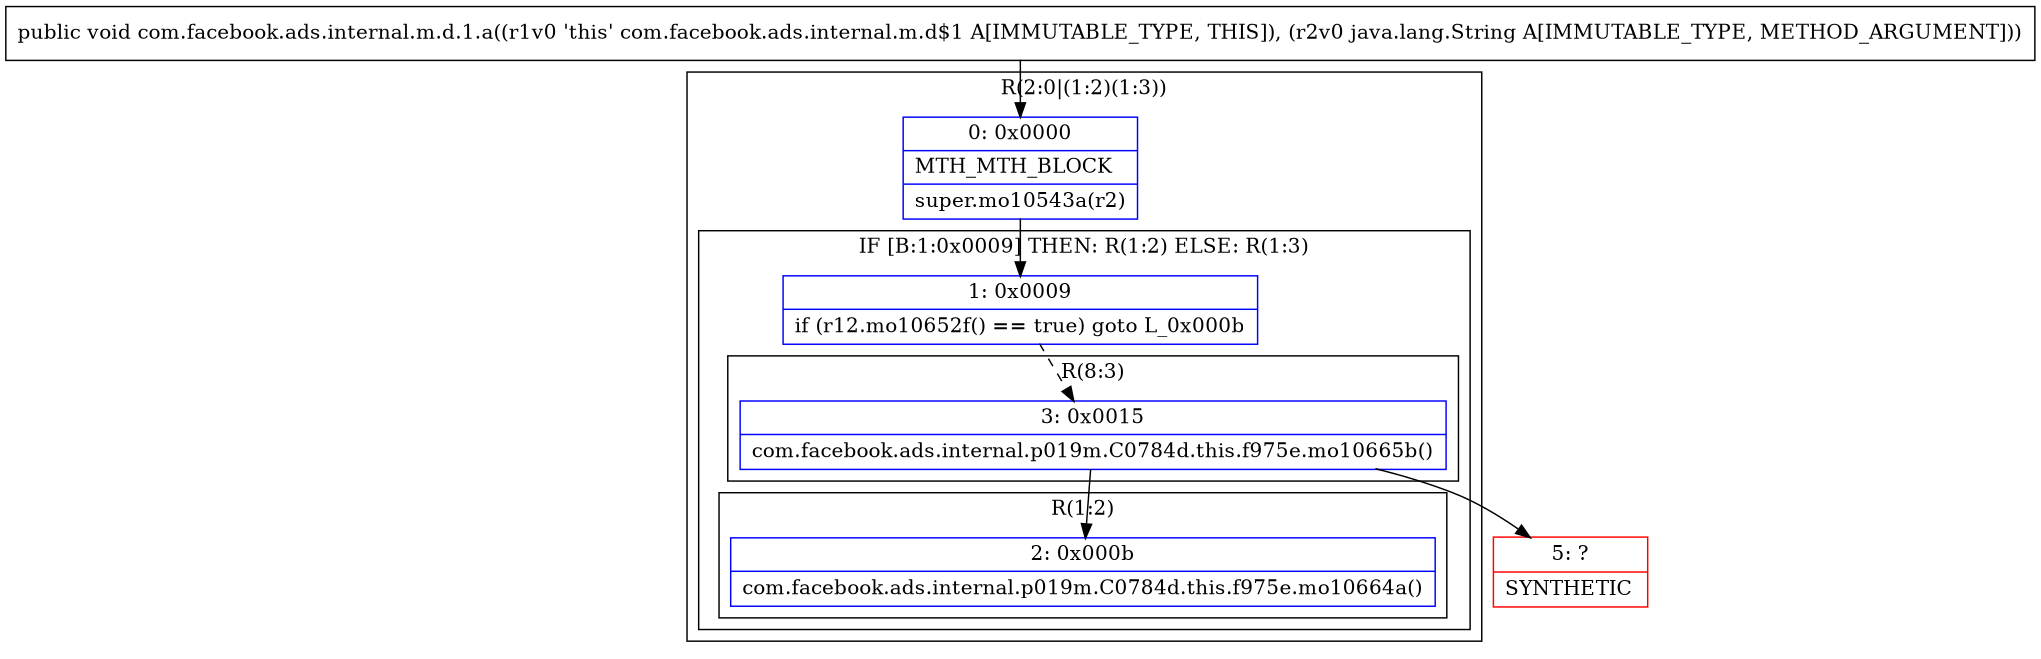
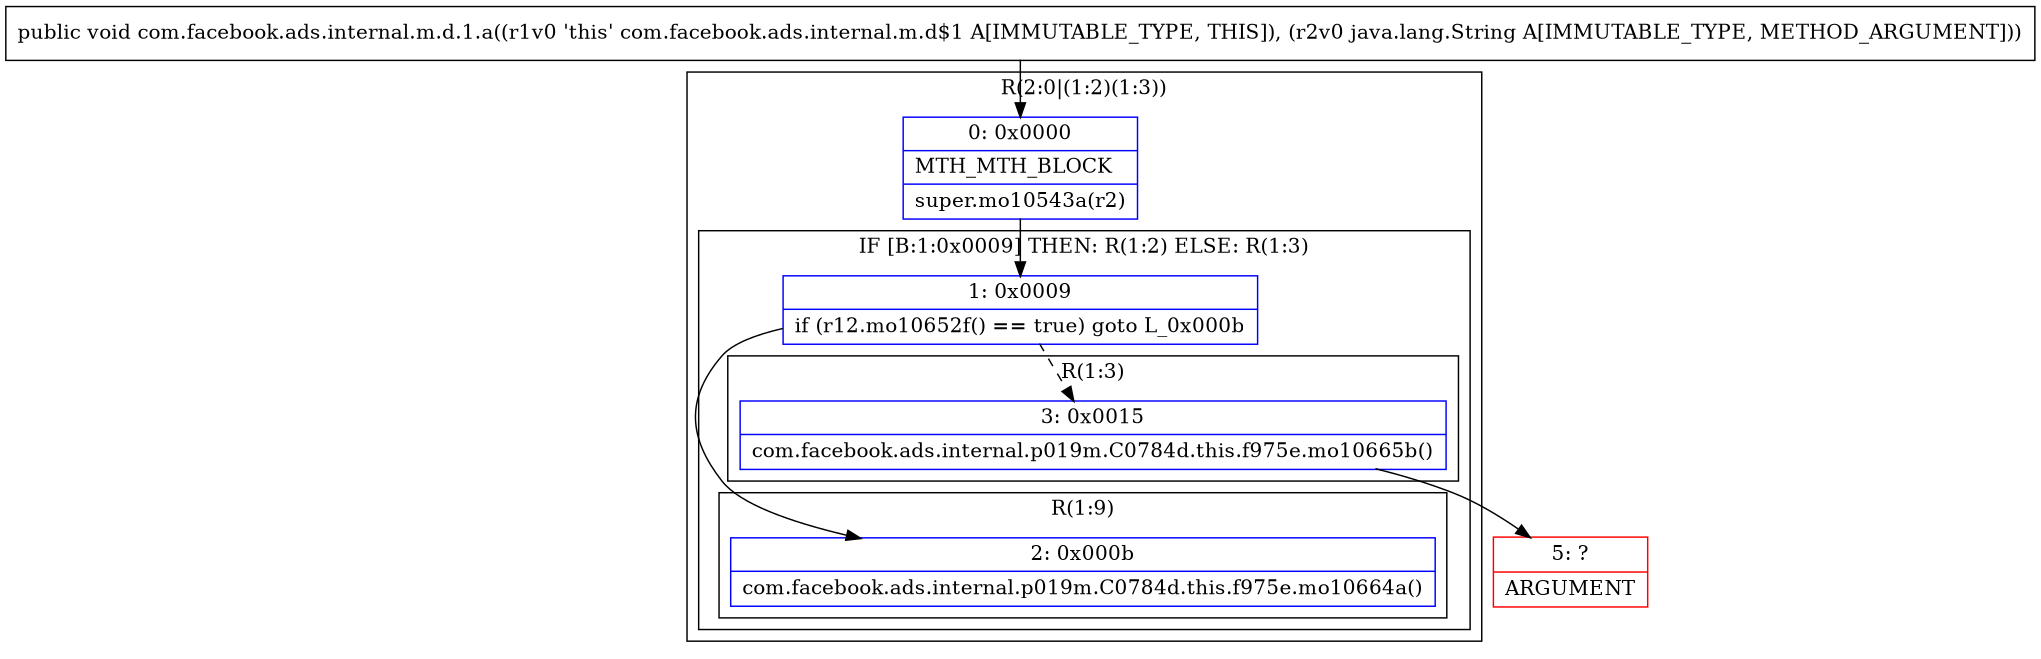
(1093, 373) -> (1093, 373)
(1088, 502) -> (708, 460)
(1083, 509) -> (1083, 509)
(1569, 589) -> (1571, 589)
